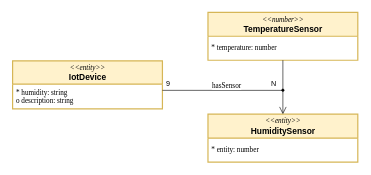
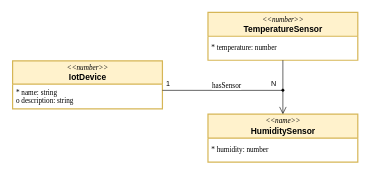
(88, 72) -> (88, 72)
(168, 84) -> (168, 84)
(53, 97) -> (53, 97)
(283, 126) -> (283, 126)
(240, 150) -> (243, 150)
